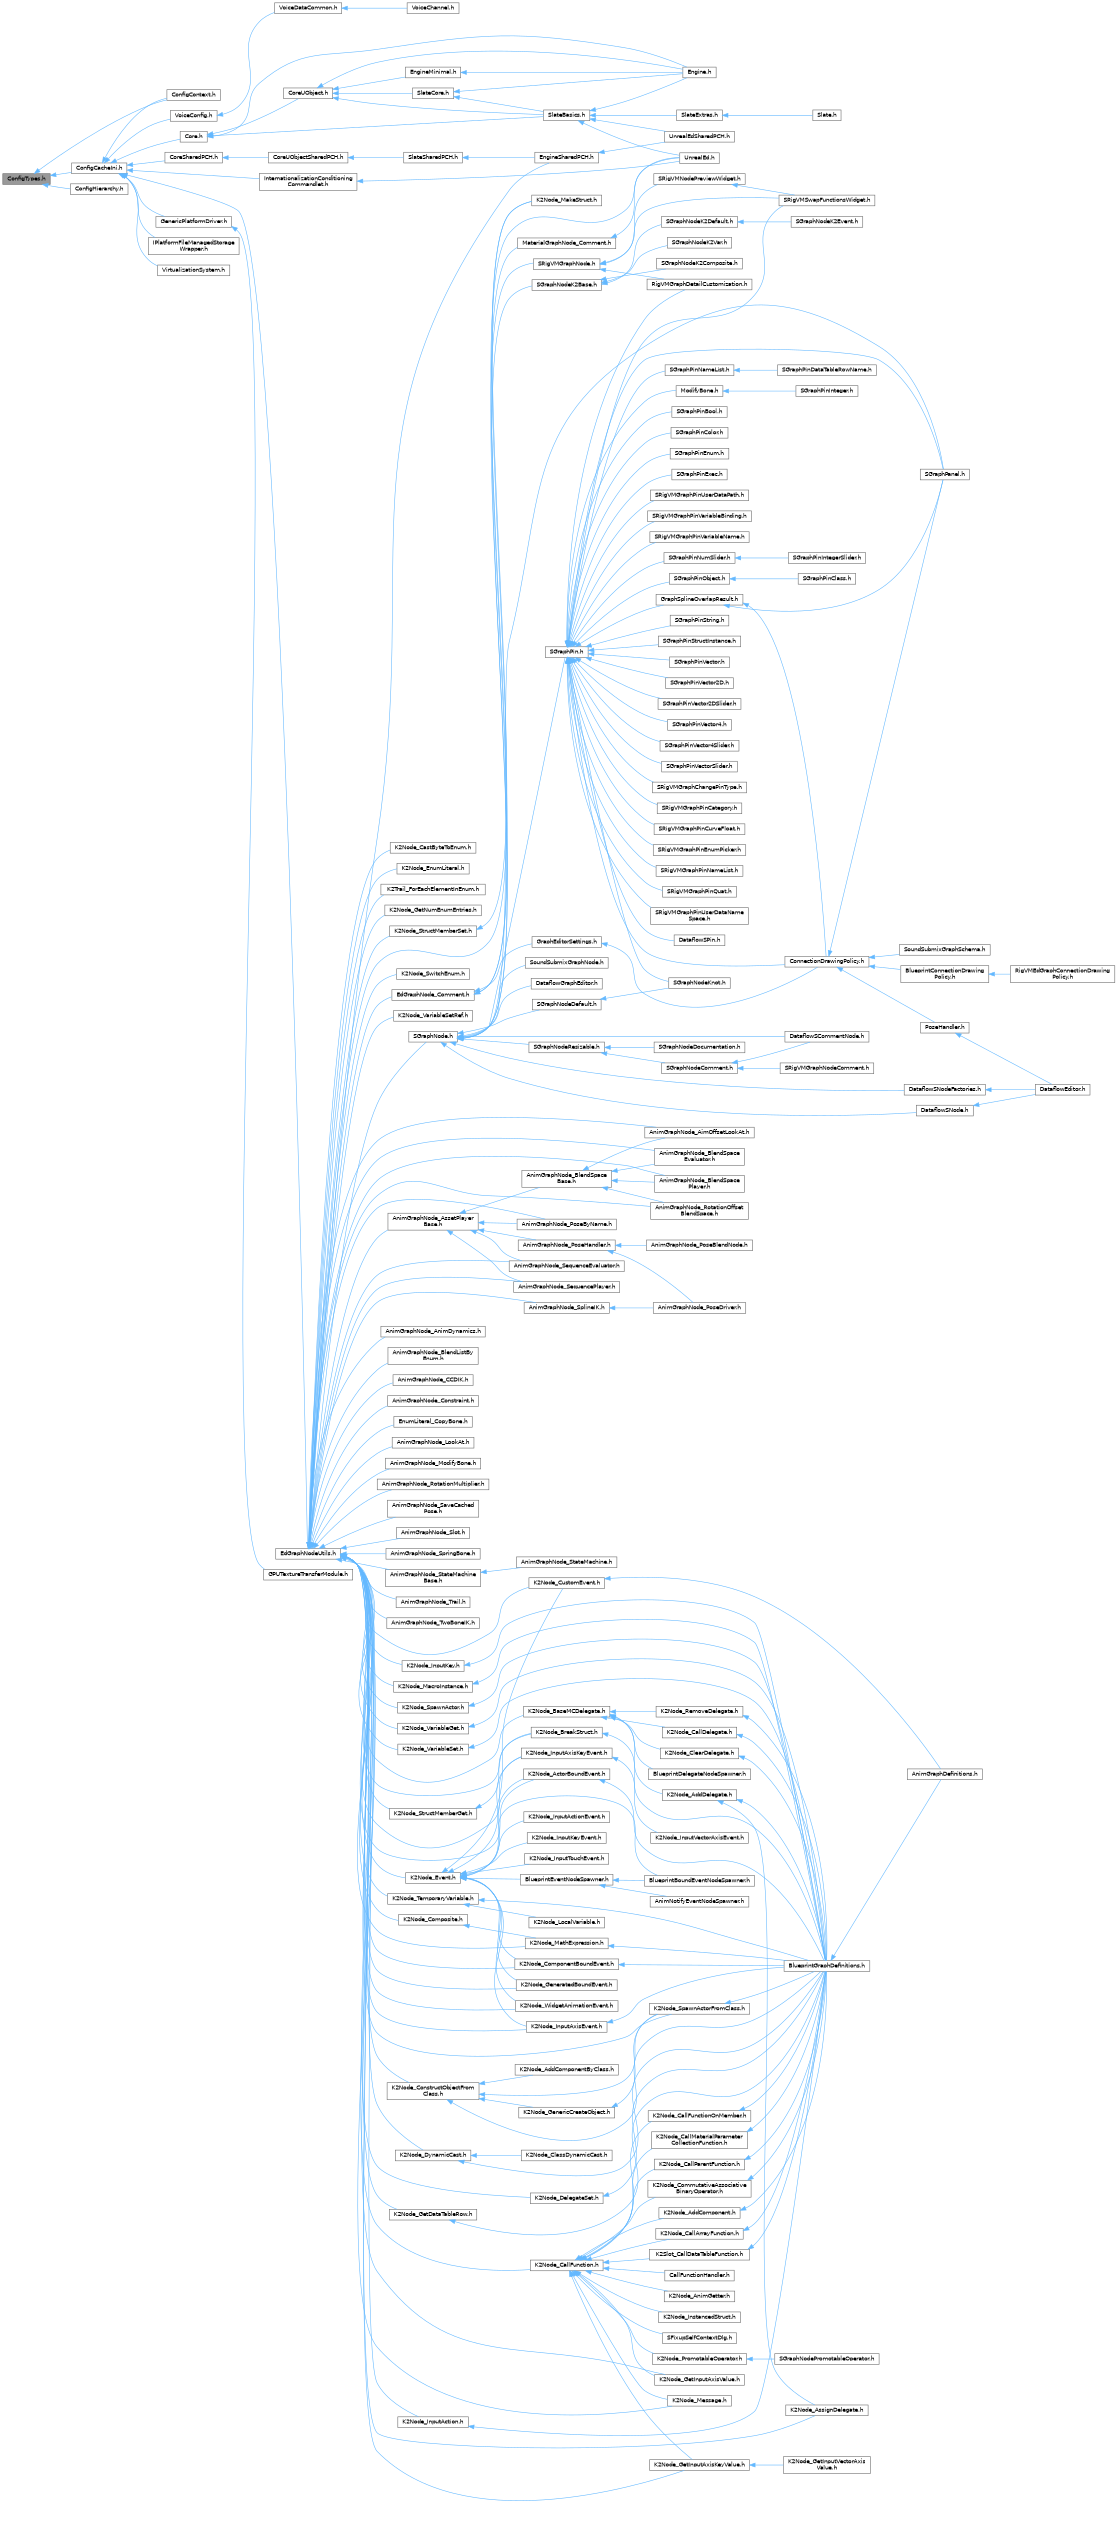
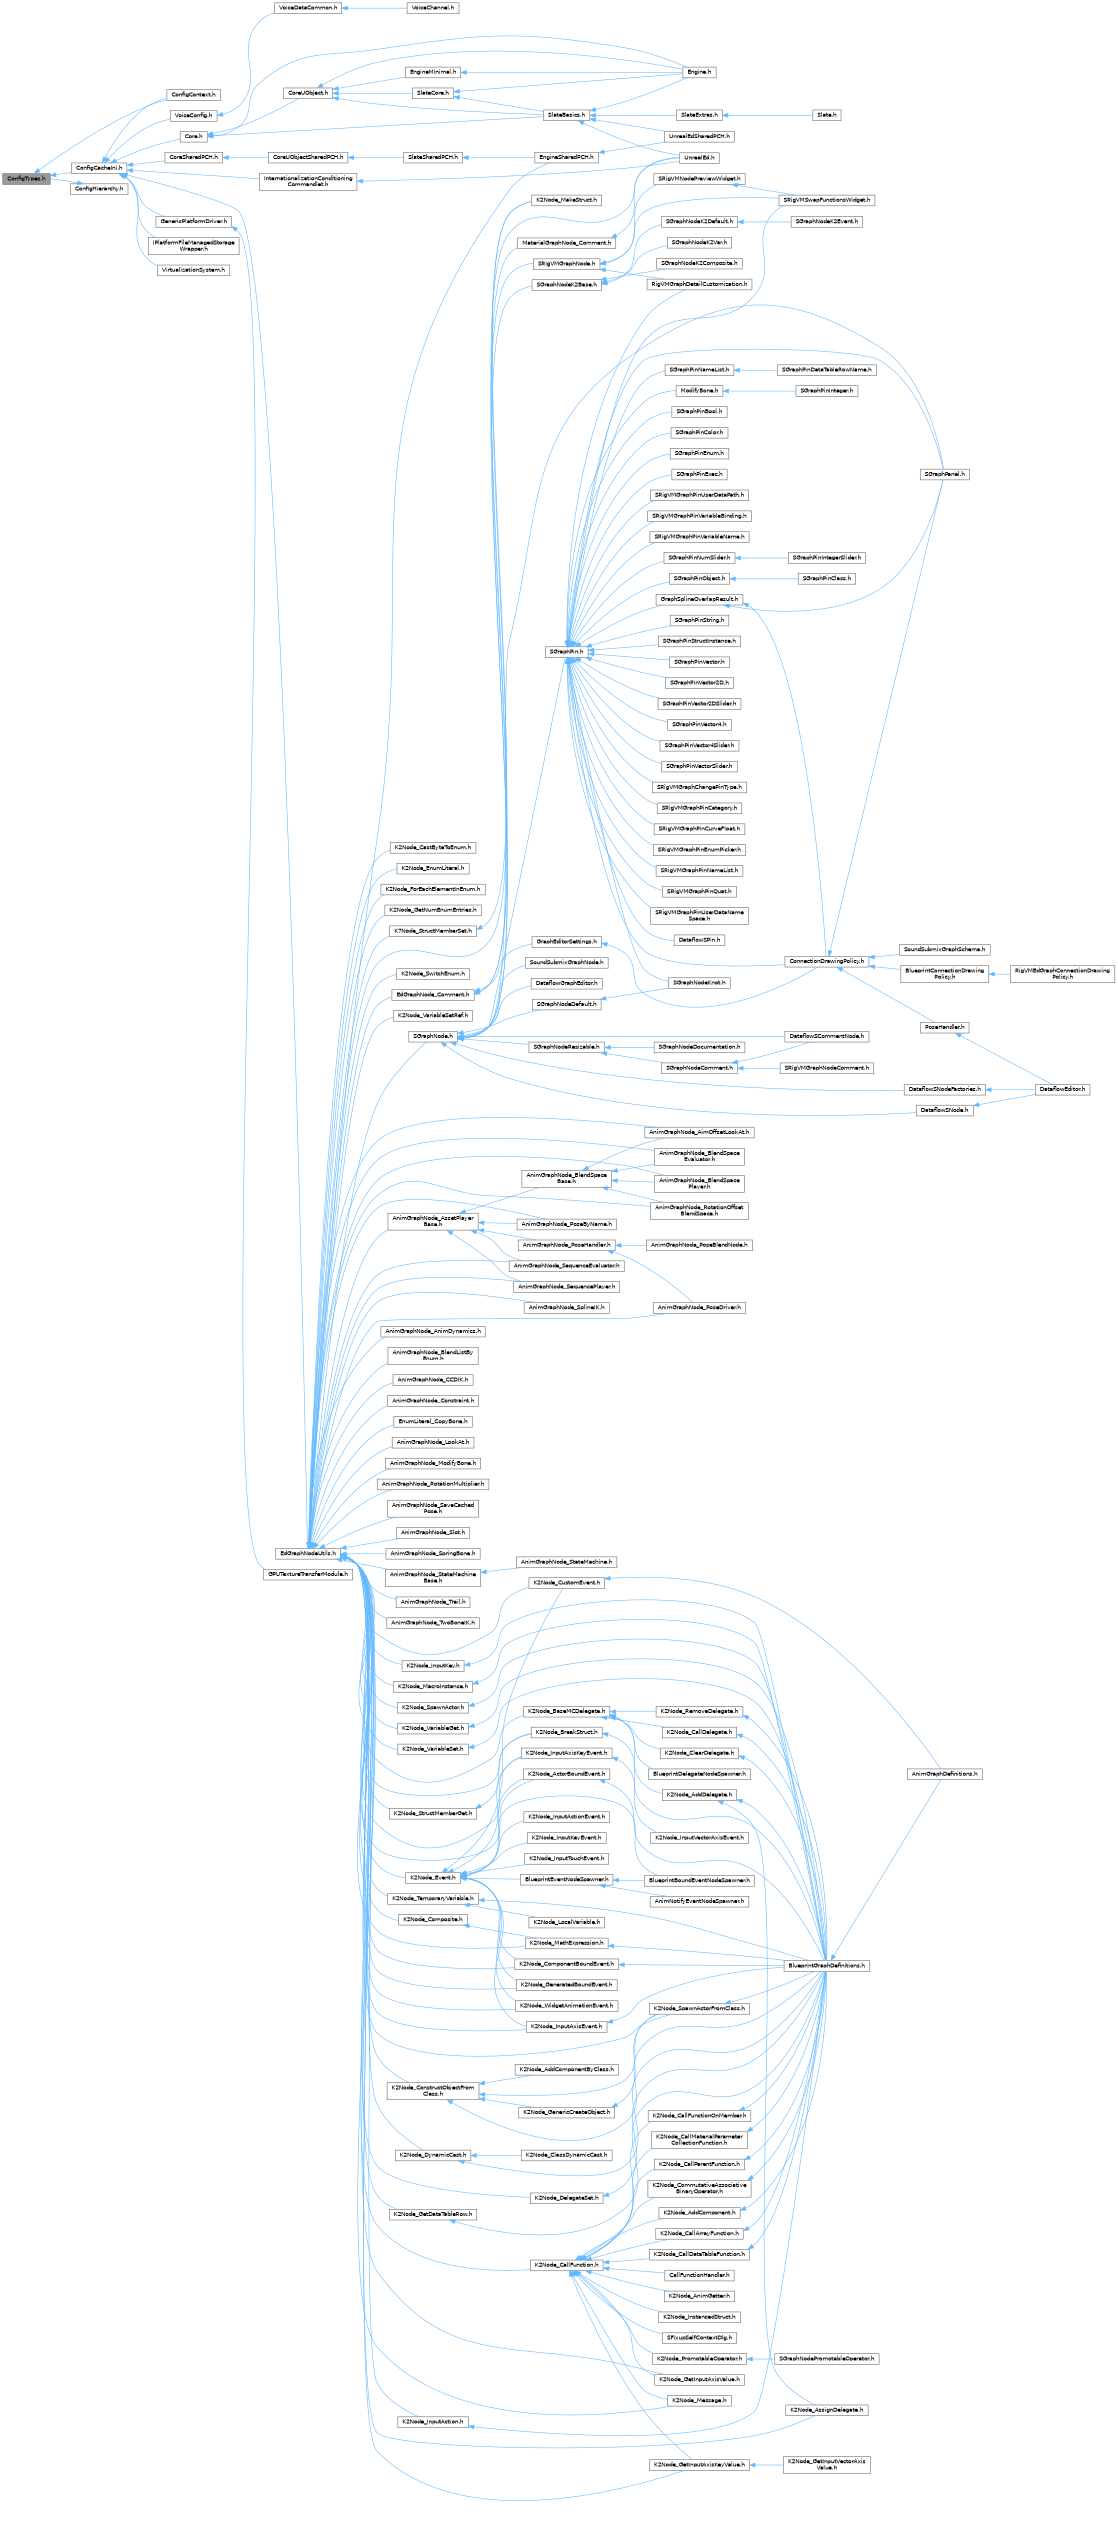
(59, 187) -> (64, 180)
(433, 890) -> (433, 890)
(433, 931) -> (433, 931)
(634, 1308) -> (406, 1320)
(700, 2255) -> (700, 2255)
